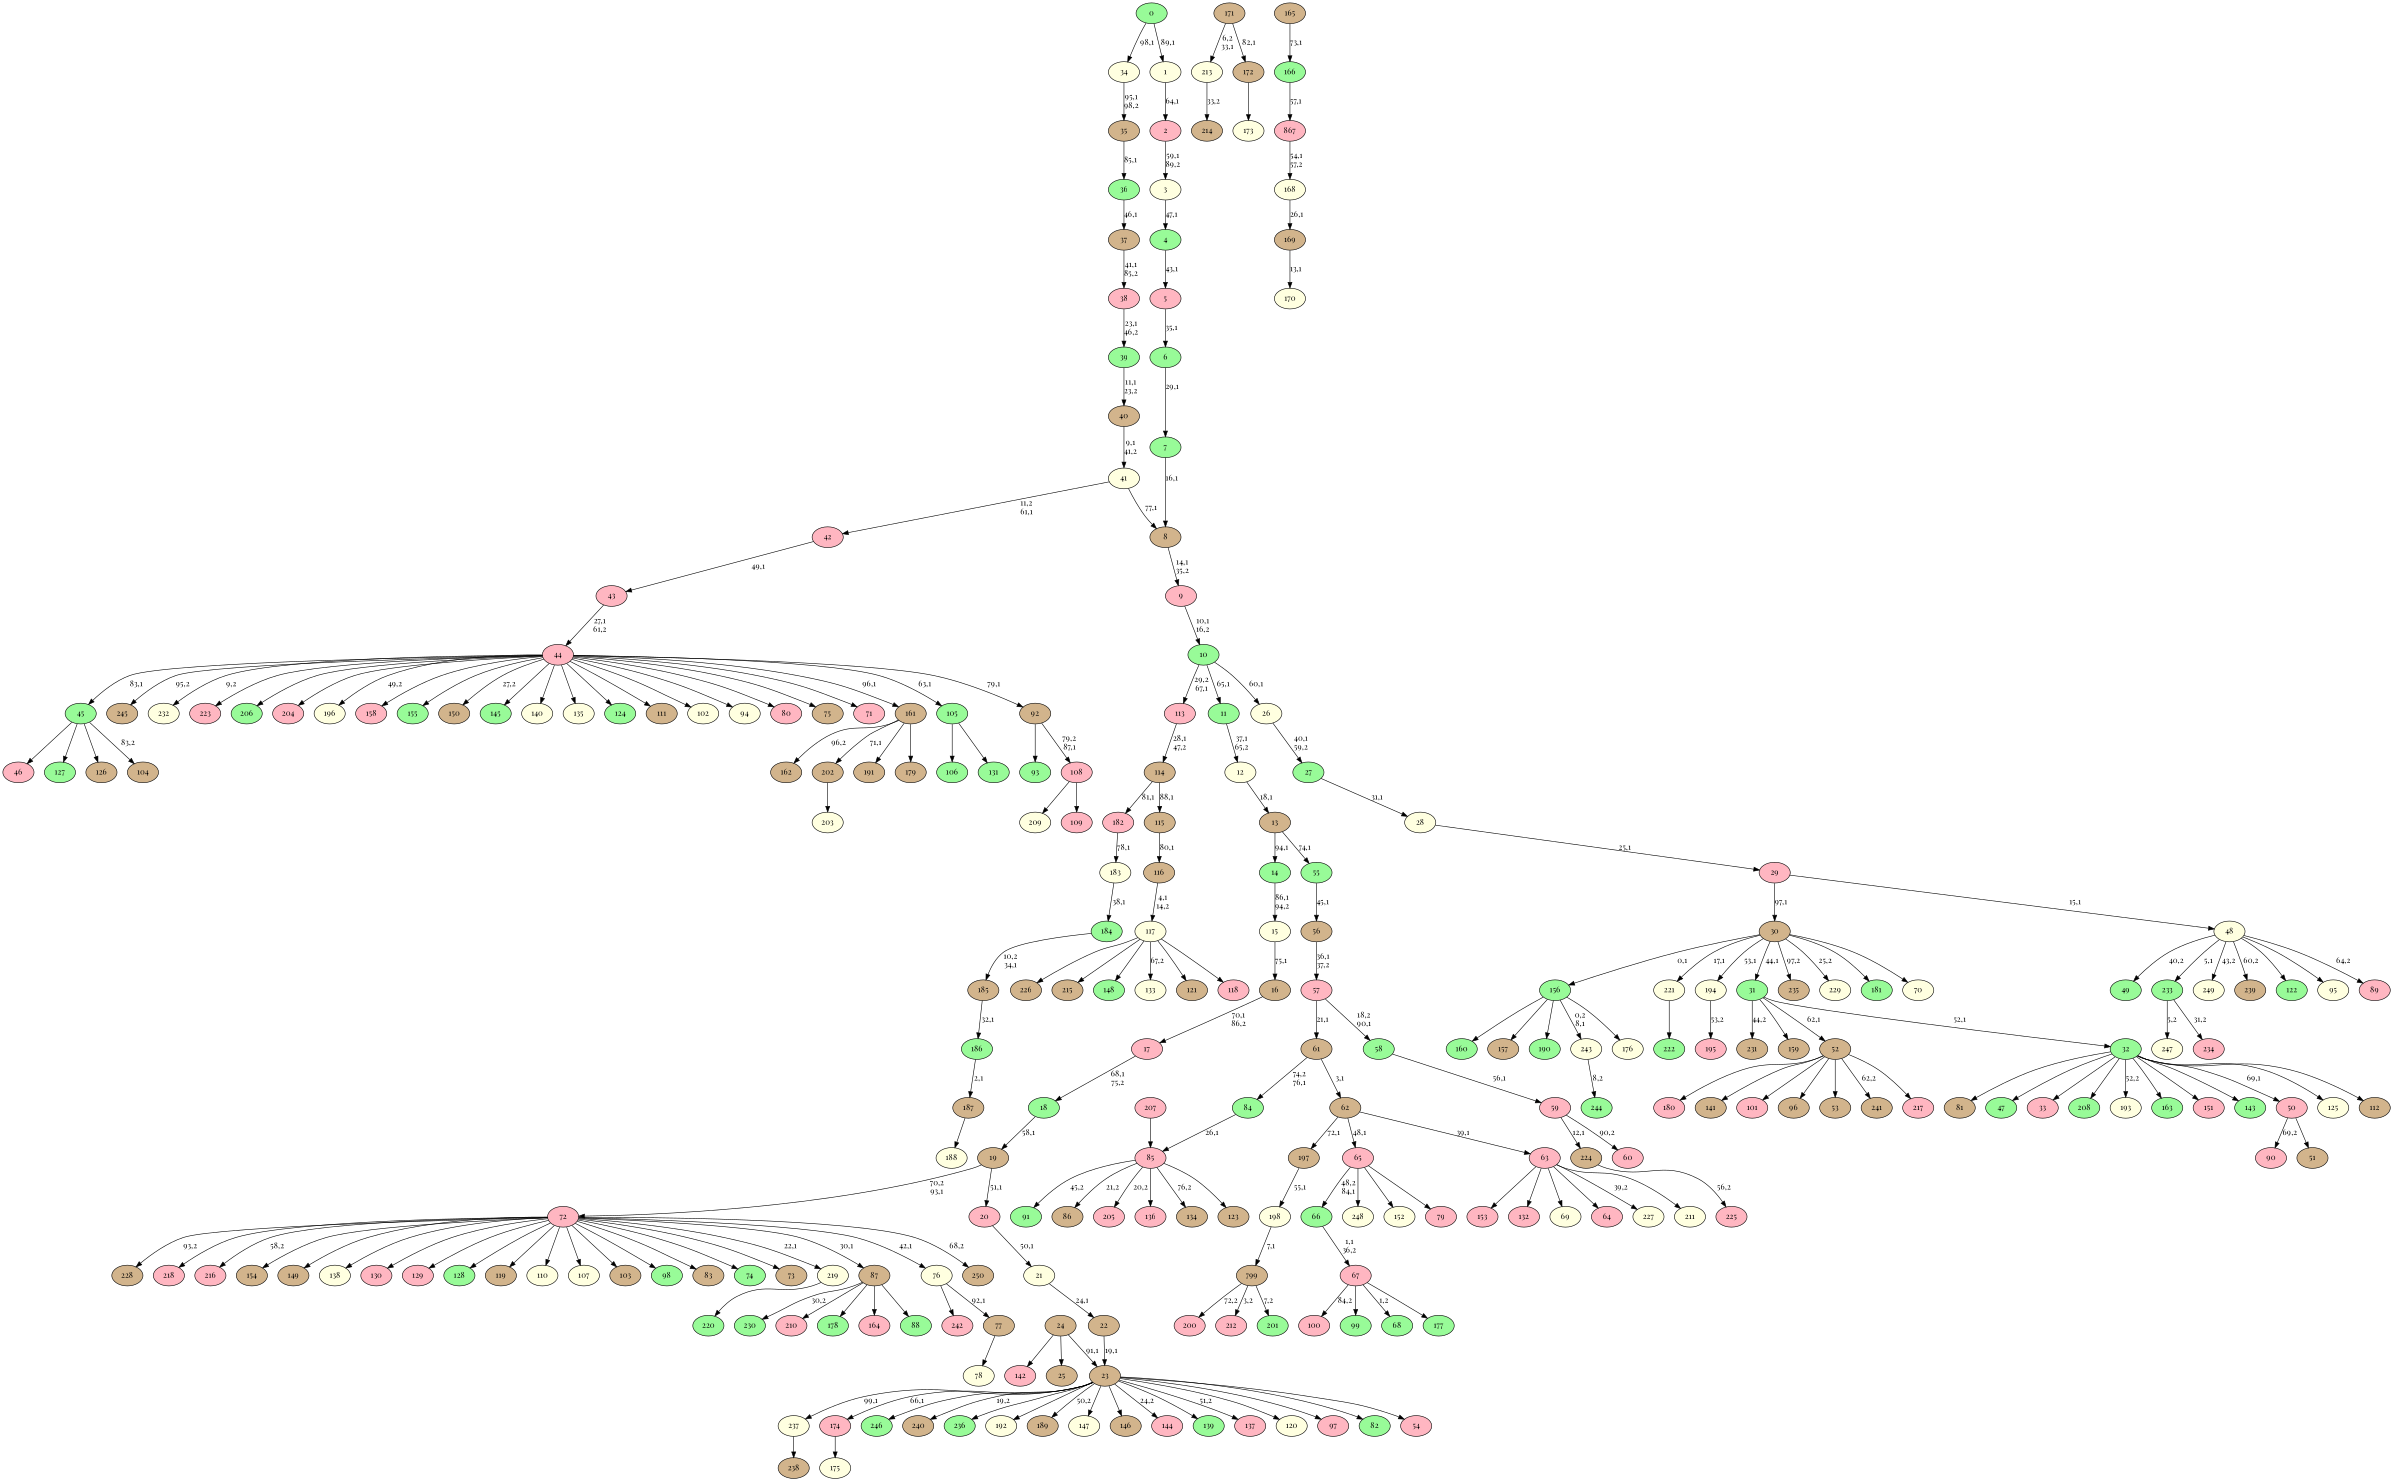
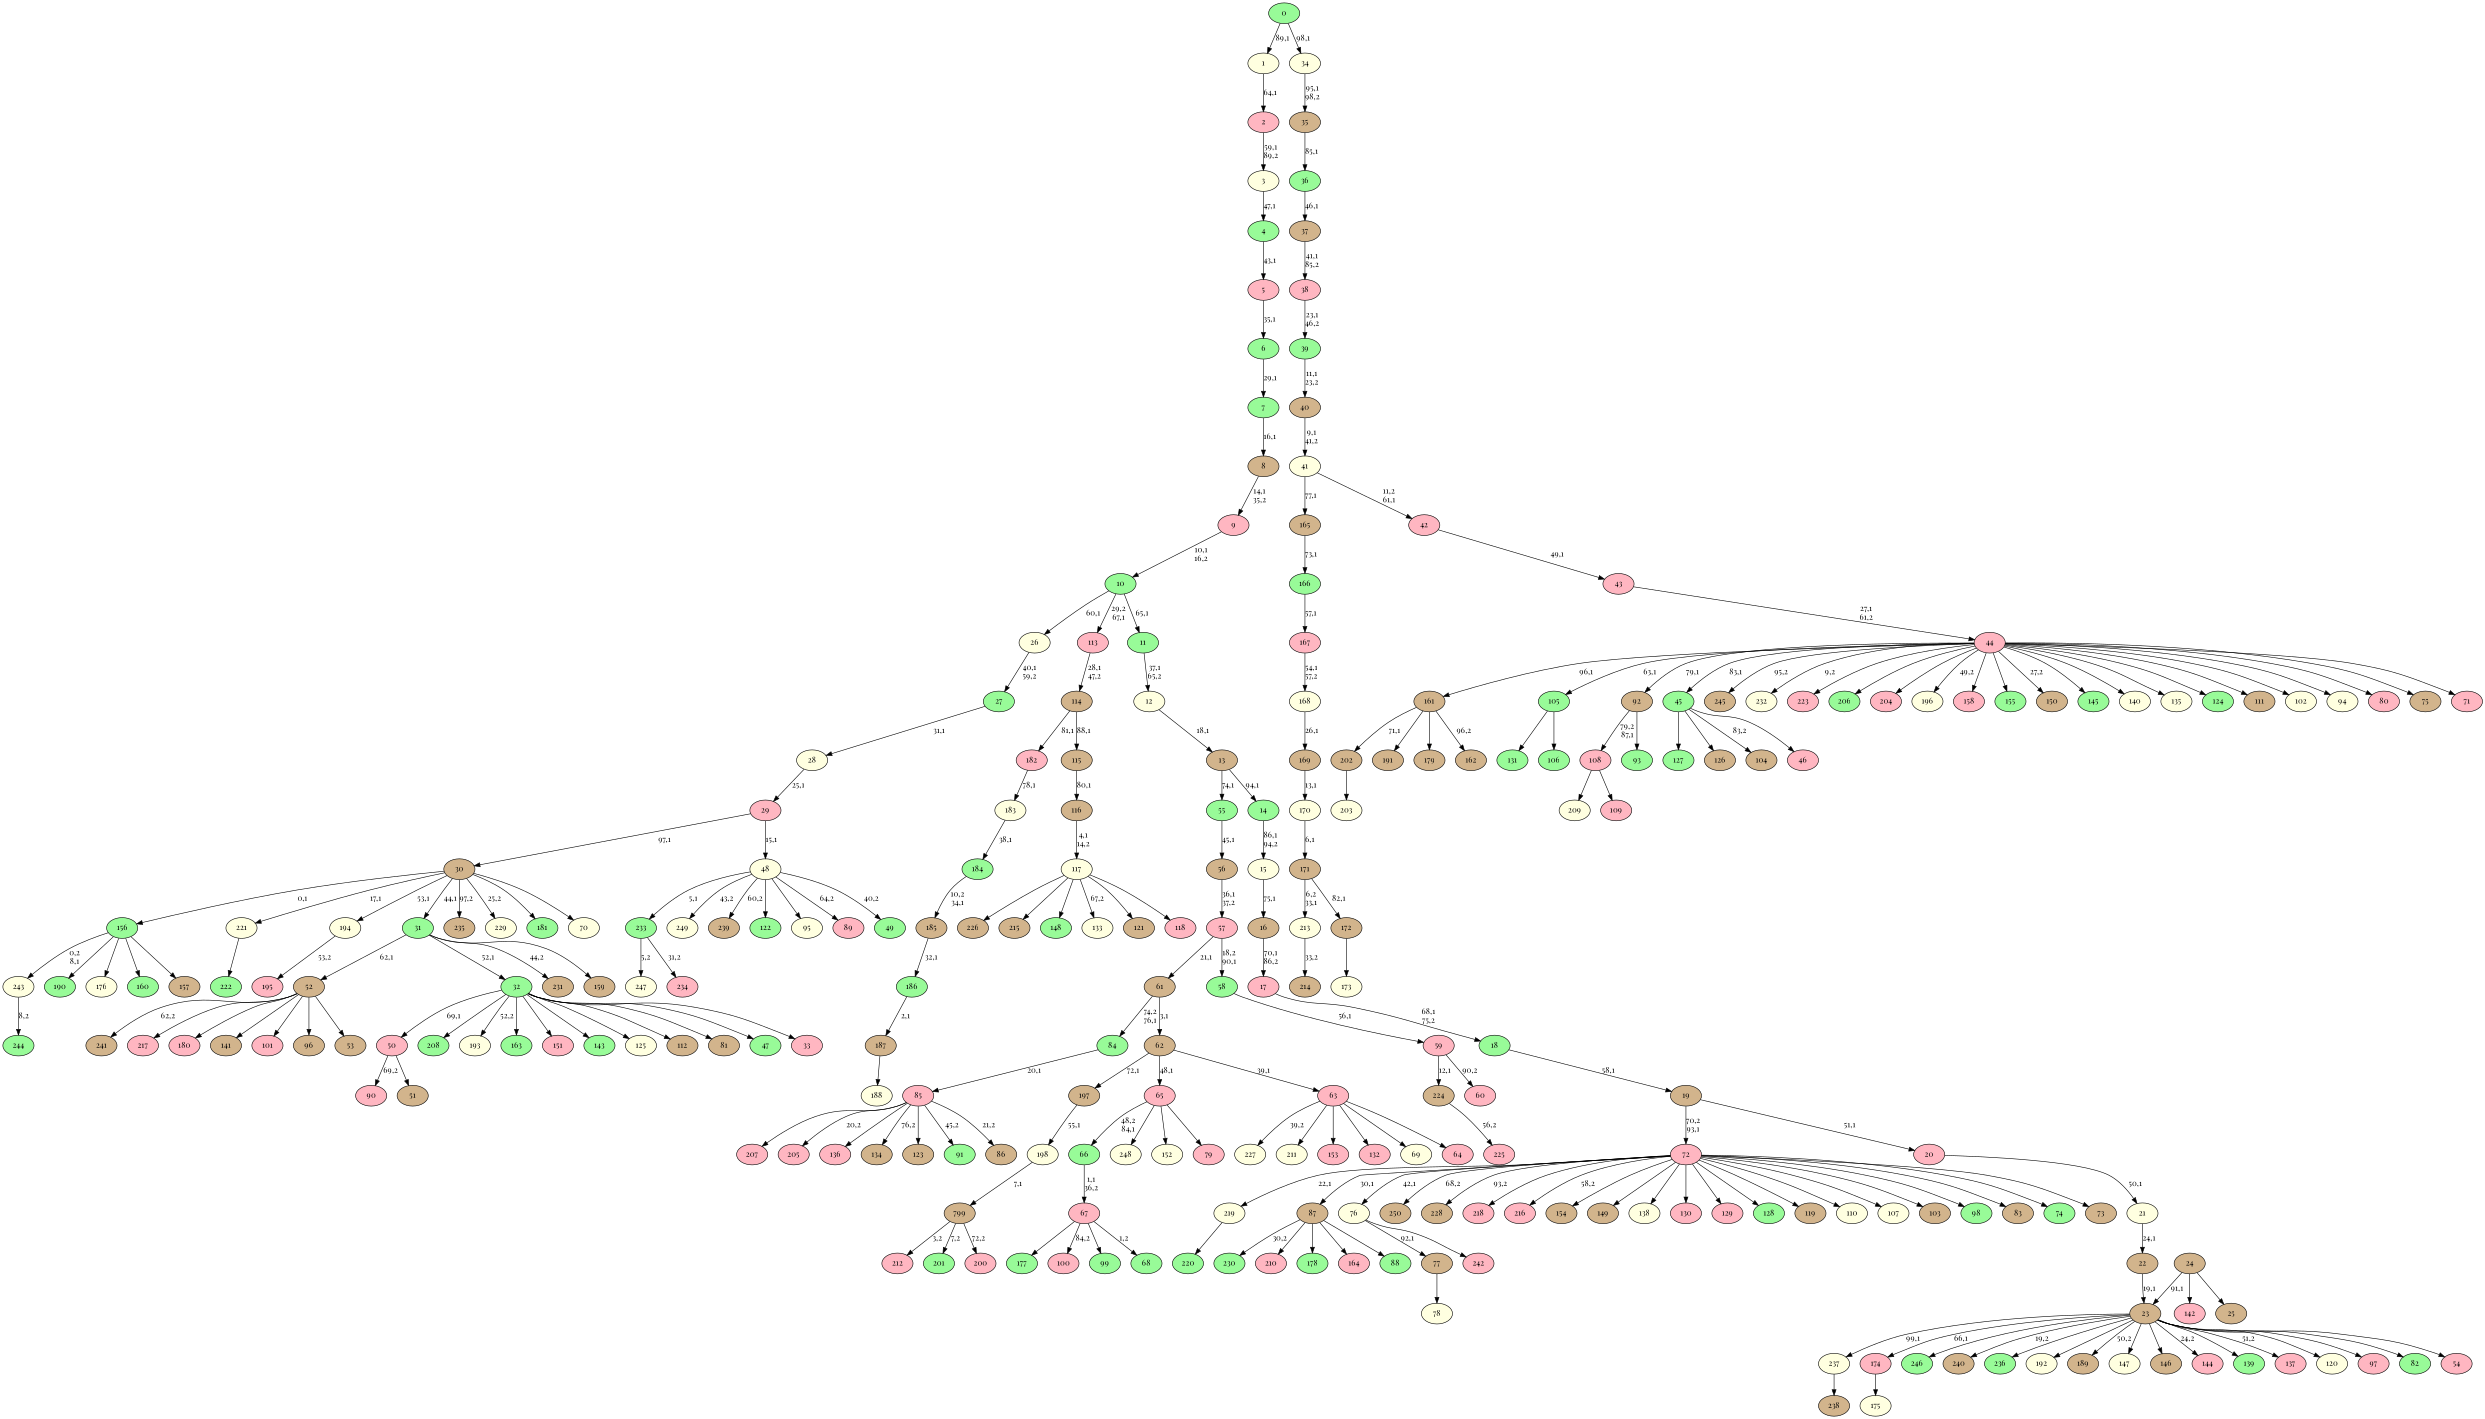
(1290, 131) -> (1305, 643)
(1139, 507) -> (1305, 493)
none -> (1305, 837)
(1150, 1130) -> (833, 1112)
(1212, 1133) -> (1034, 1071)
